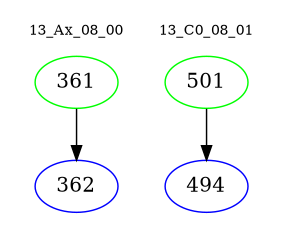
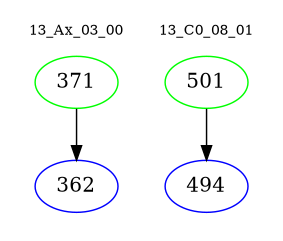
(77, 31) -> (77, 31)
(77, 82) -> (77, 82)
